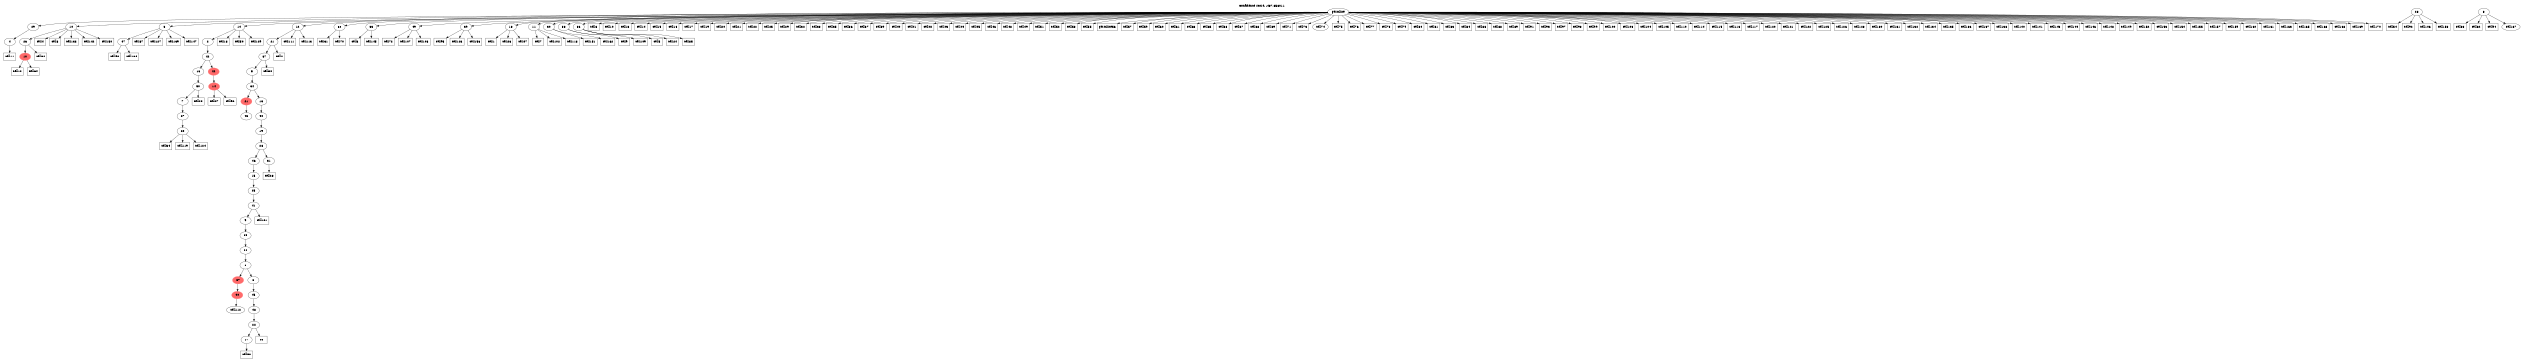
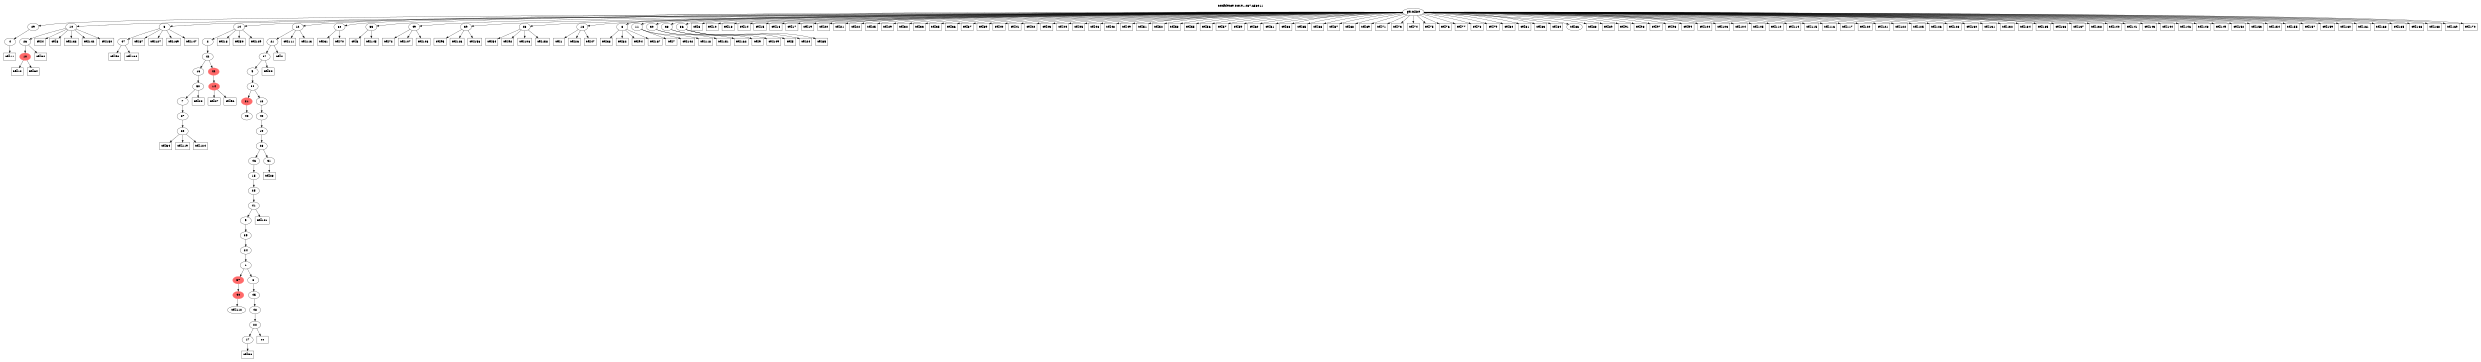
none -> (1015, 14)
none -> (967, 16)
(1107, 27) -> (1206, 27)
(1320, 27) -> (1413, 27)
(1482, 27) -> (1575, 27)
(2511, 27) -> (655, 42)
